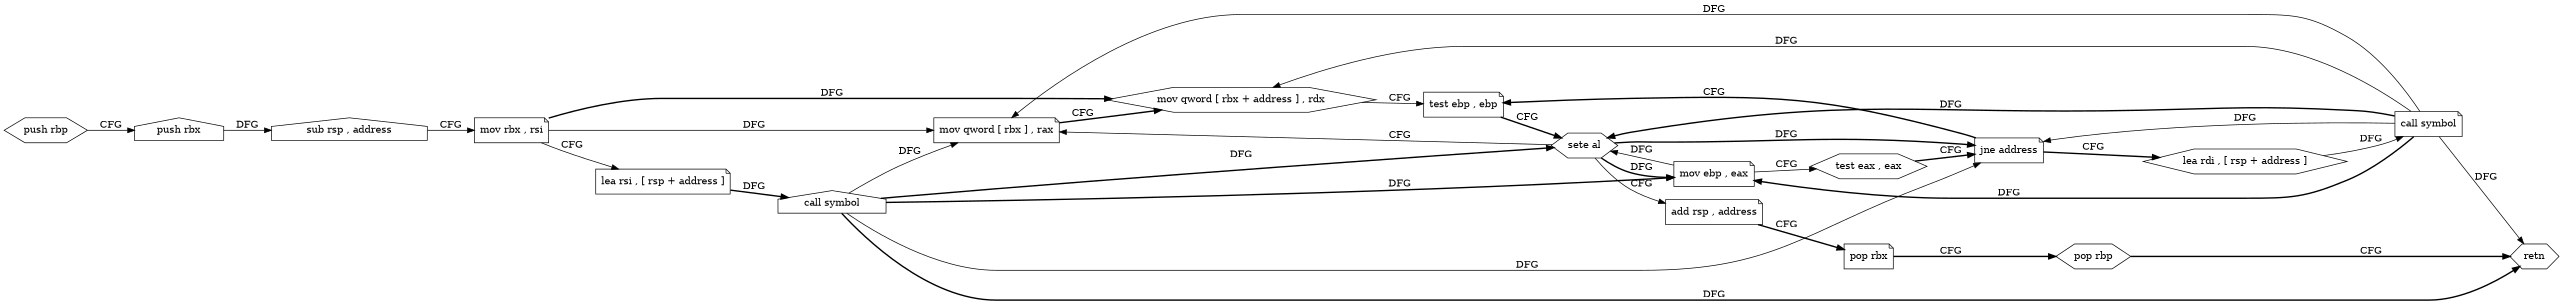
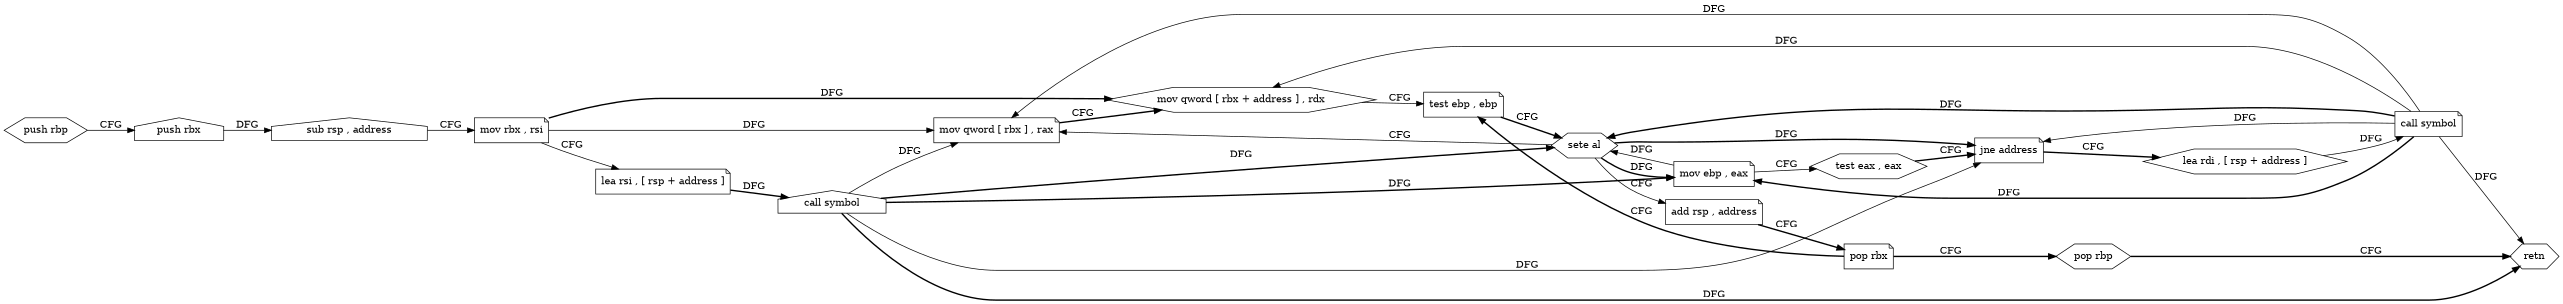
(1745, 98) -> (1651, 225)
